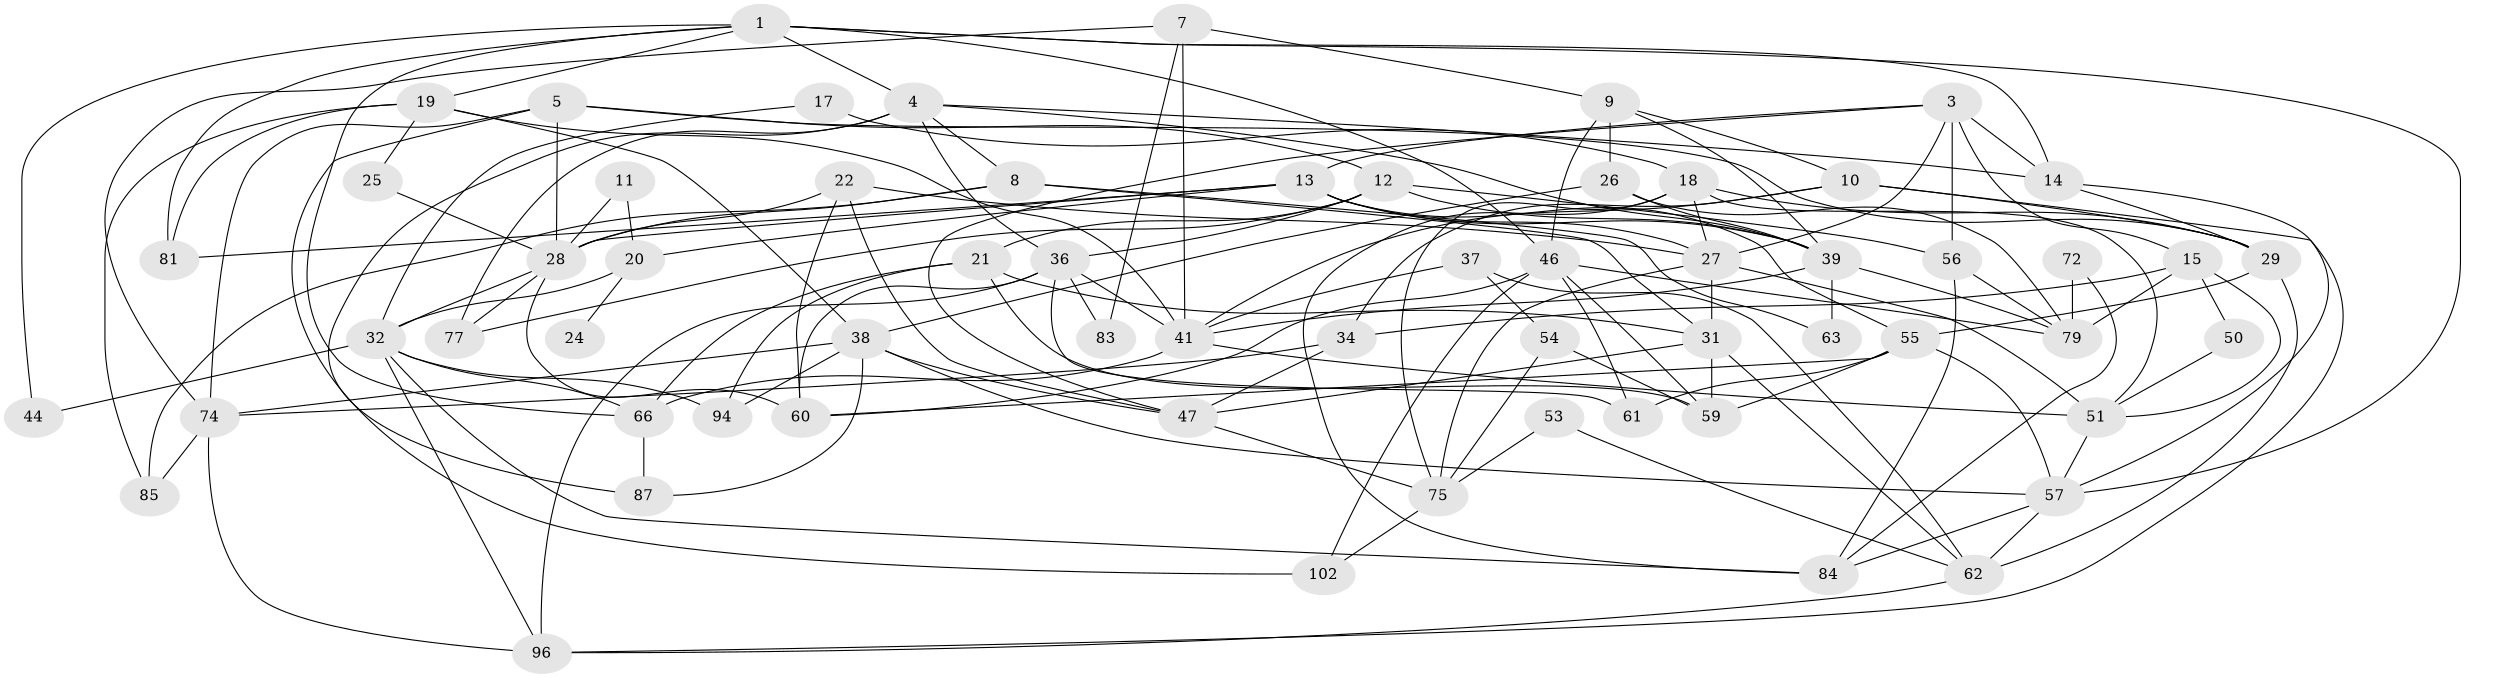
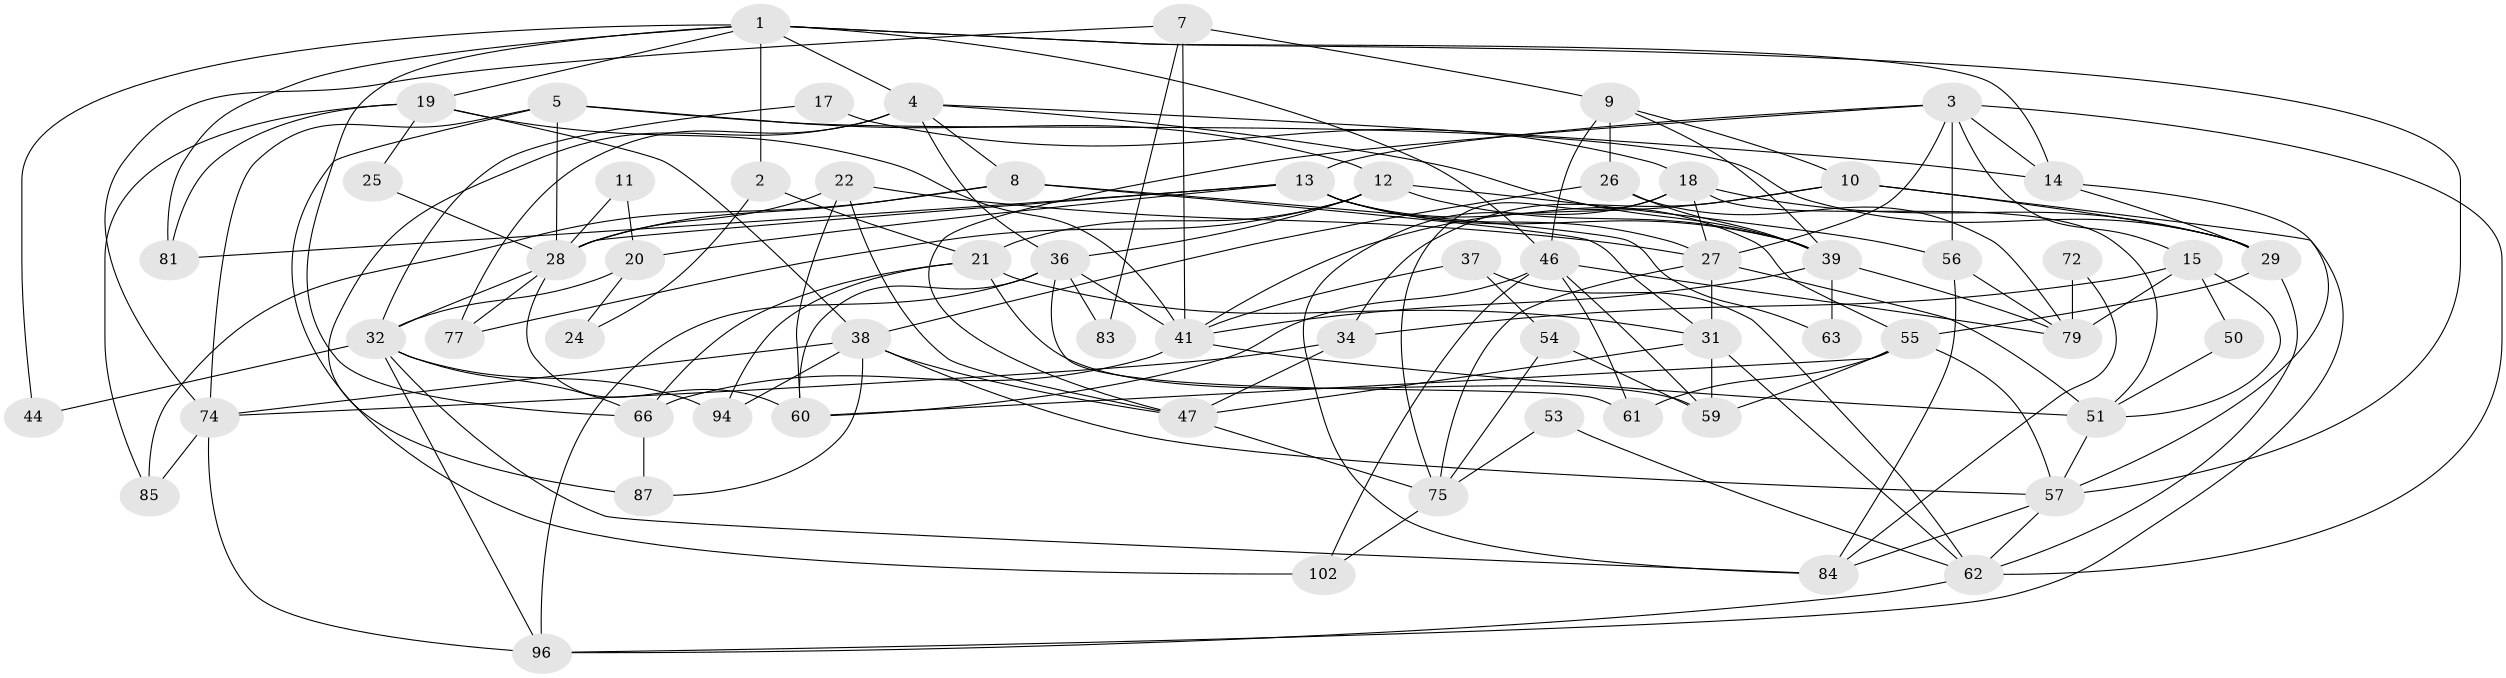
none -> (761, 181)
none -> (2502, 320)
